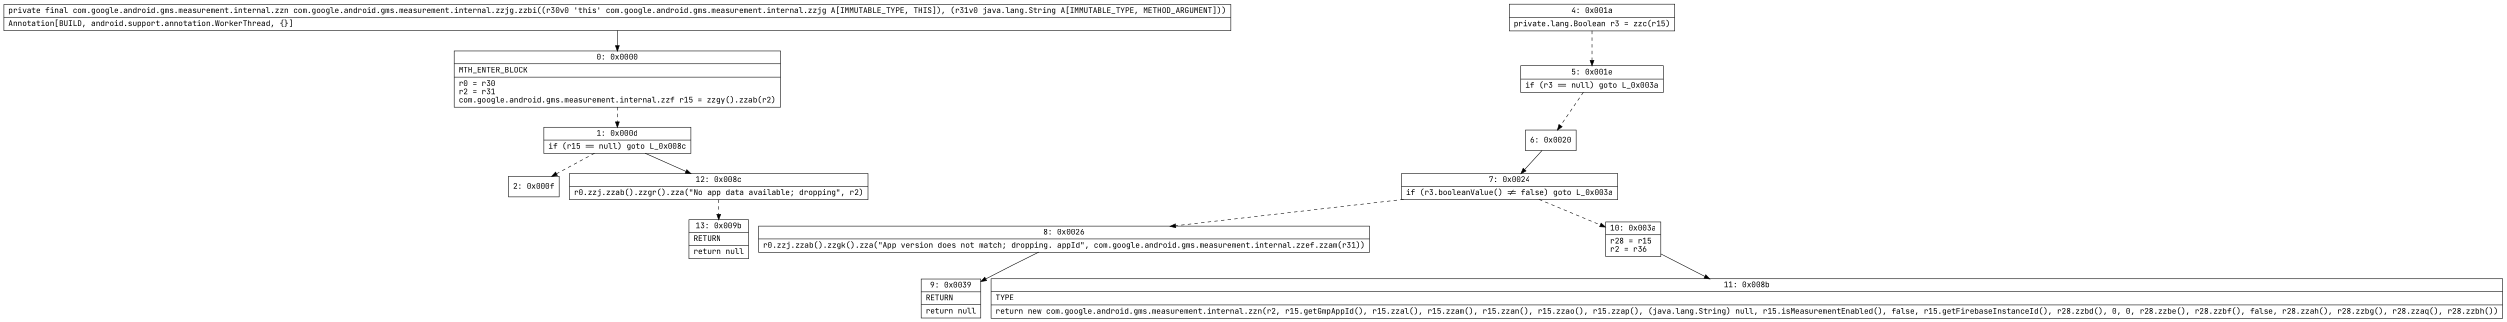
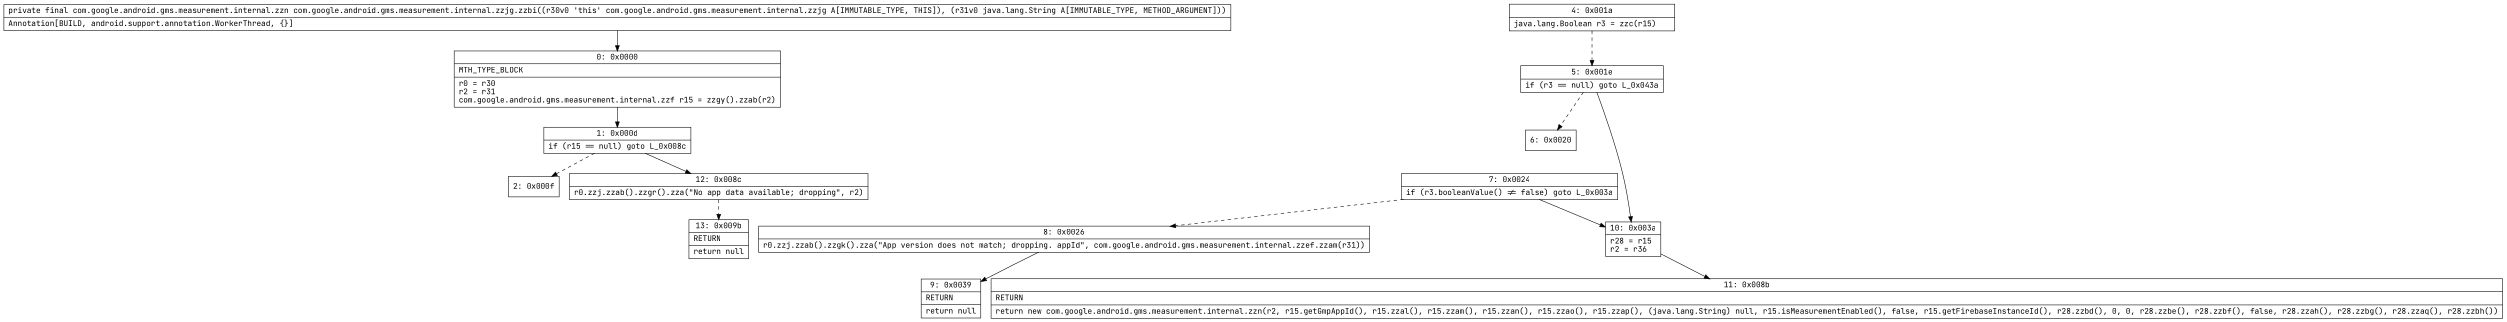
(1592, 24) -> (1585, 24)
(493, 70) -> (491, 70)
(1592, 85) -> (1592, 85)
(617, 114) -> (617, 114)
none -> (1617, 153)
(1533, 160) -> none
(1570, 212) -> (1570, 212)
(1005, 298) -> (1009, 298)
